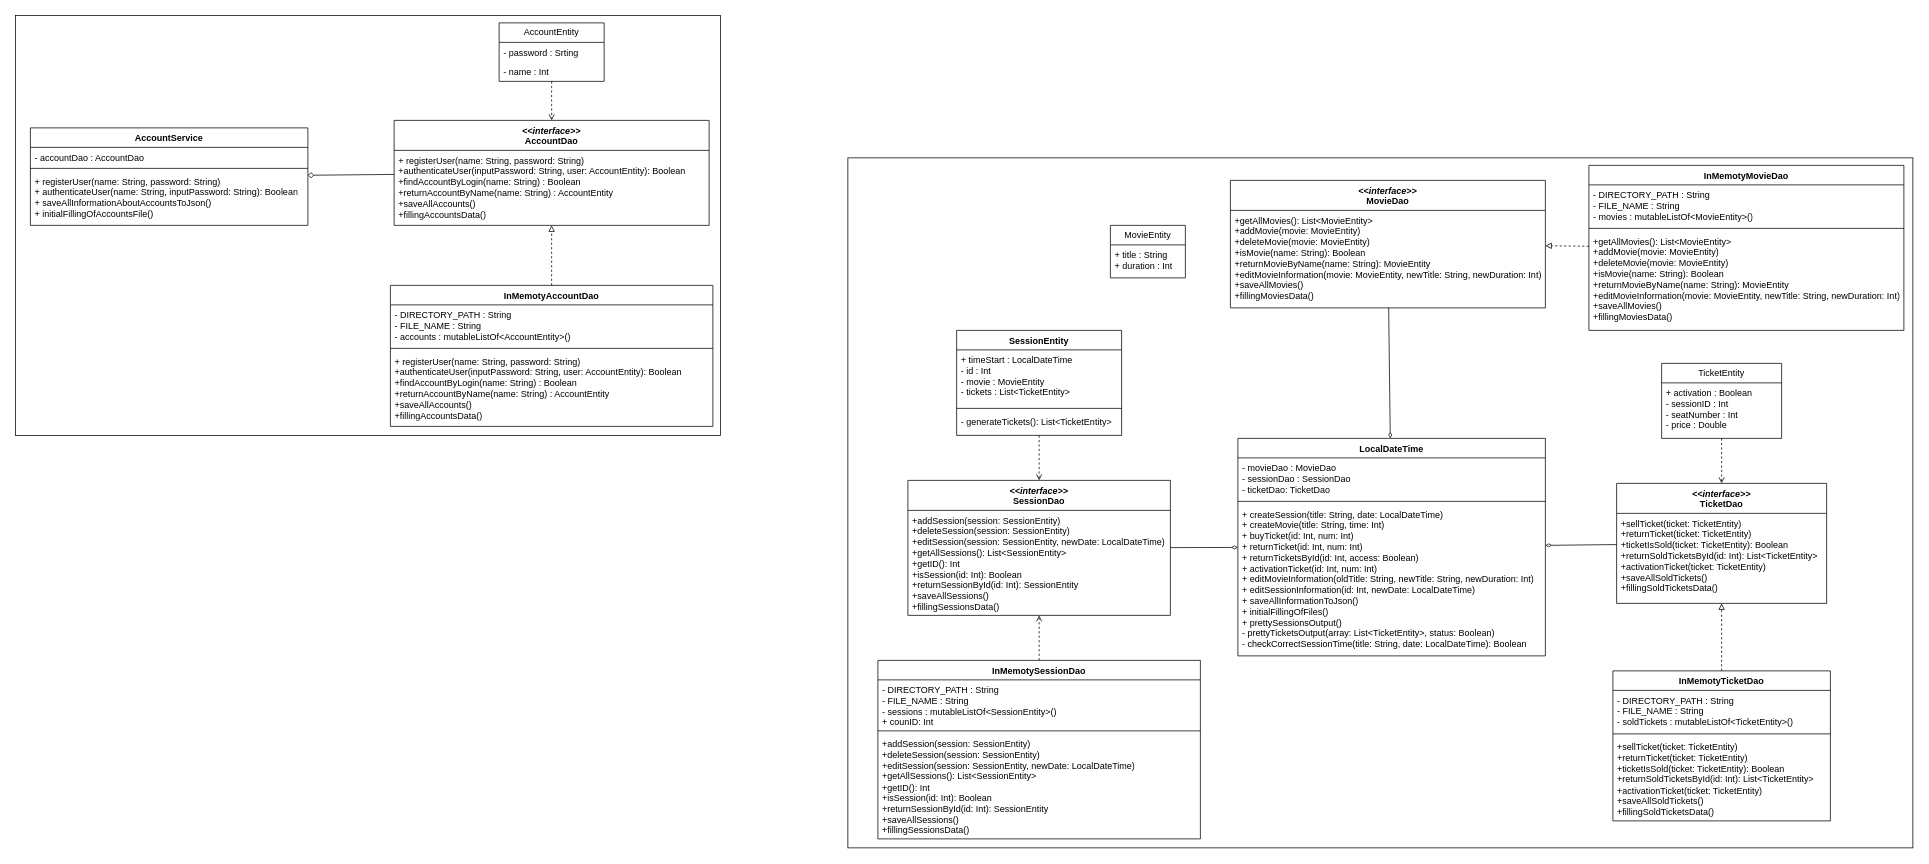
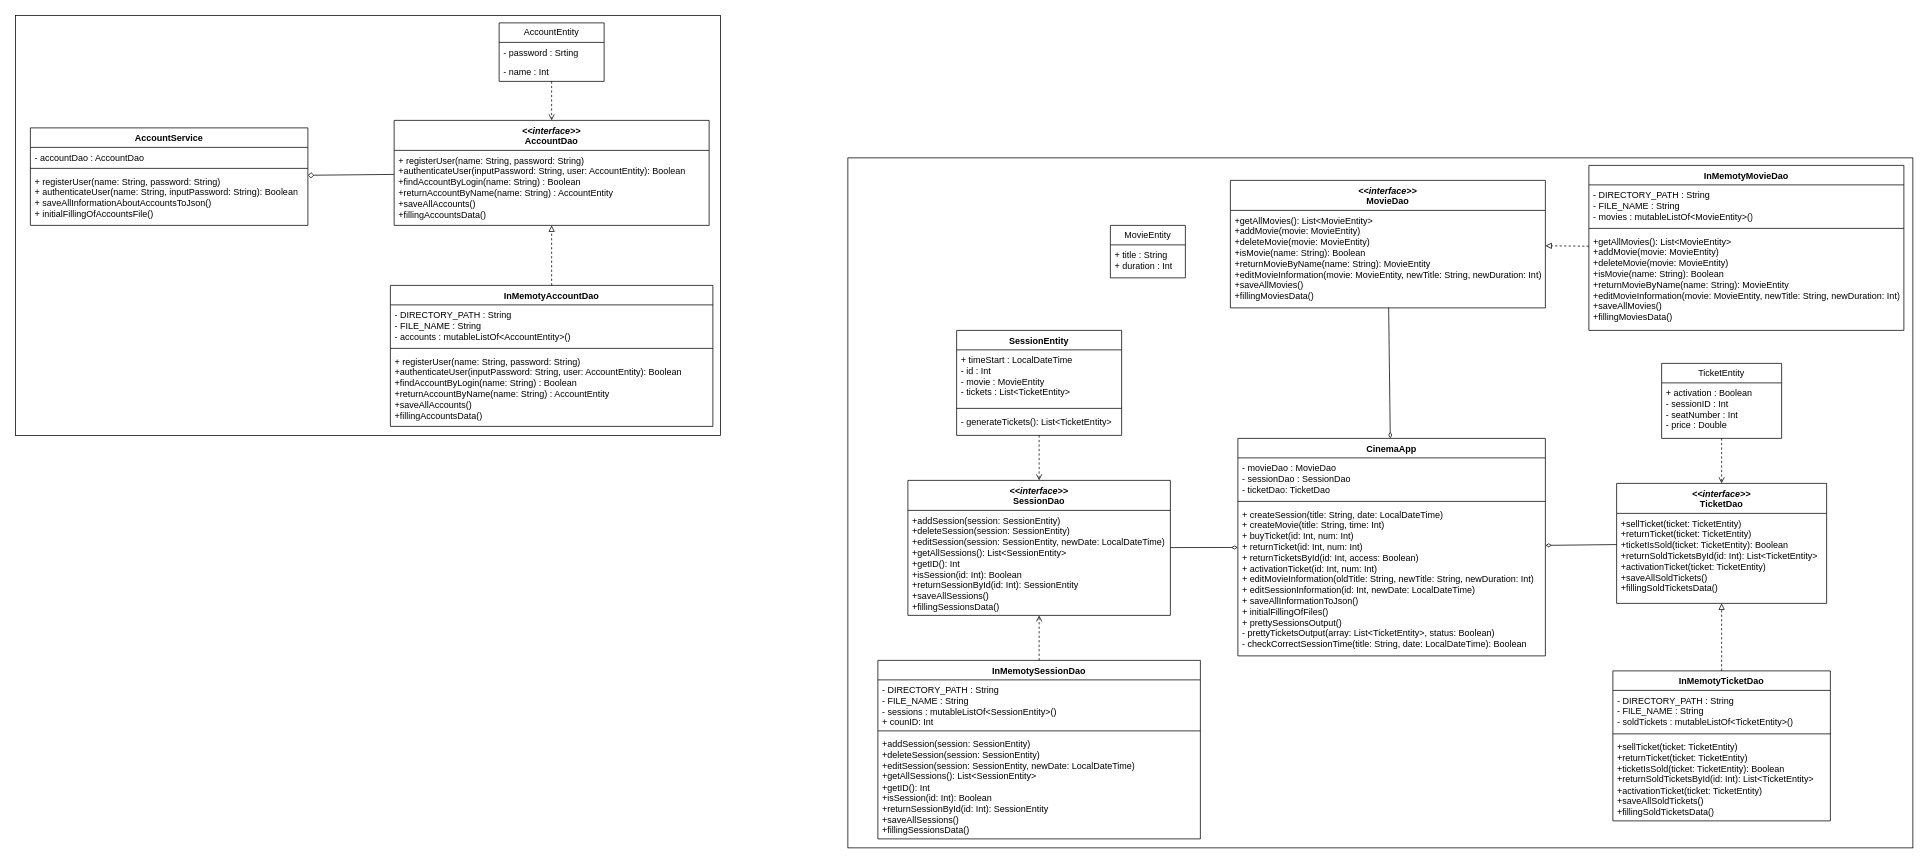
(1392, 449) -> (1392, 449)
